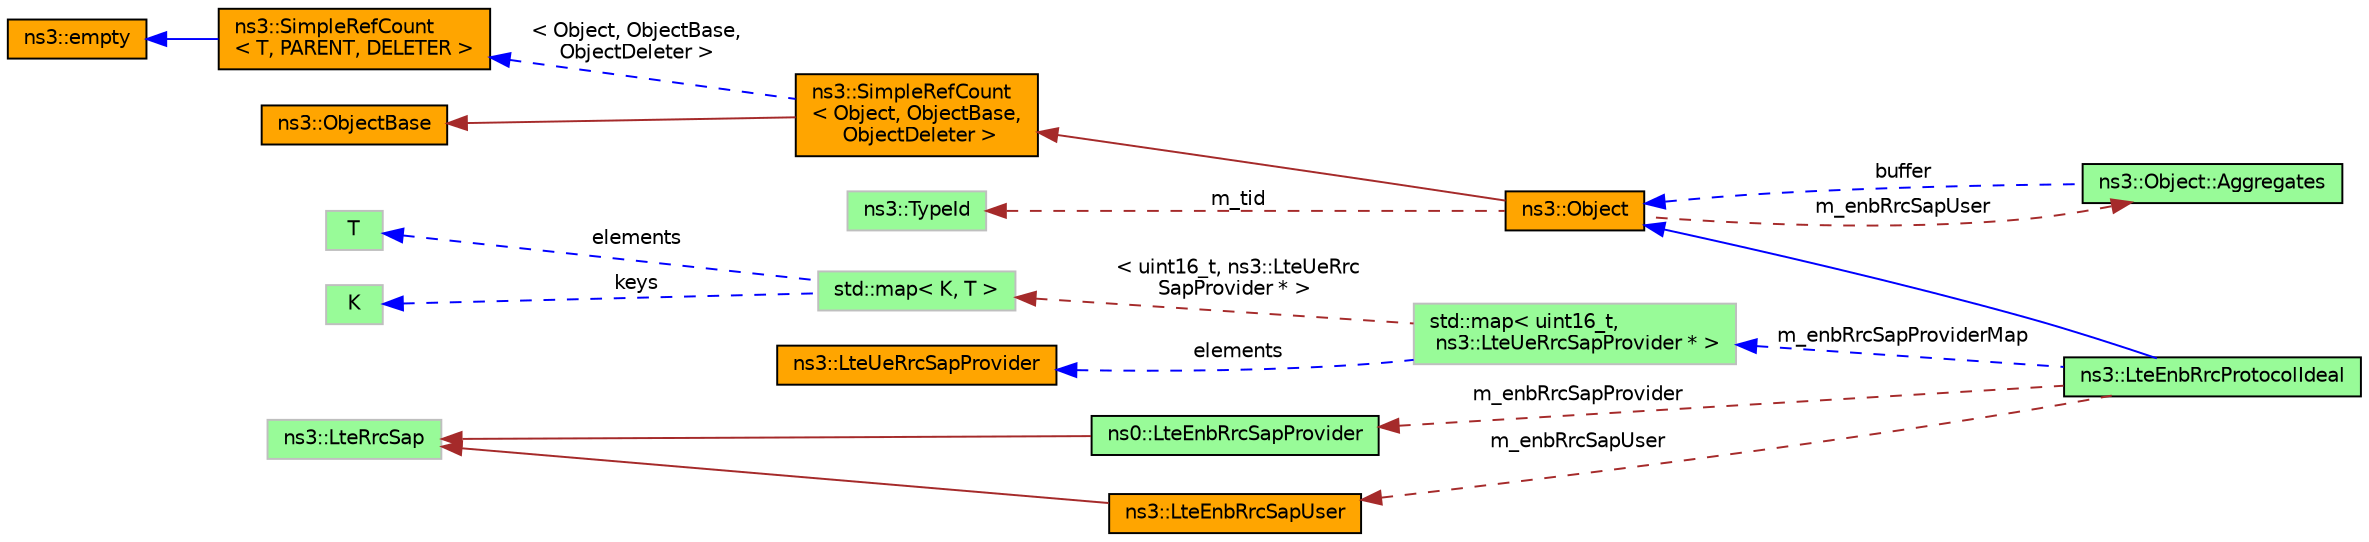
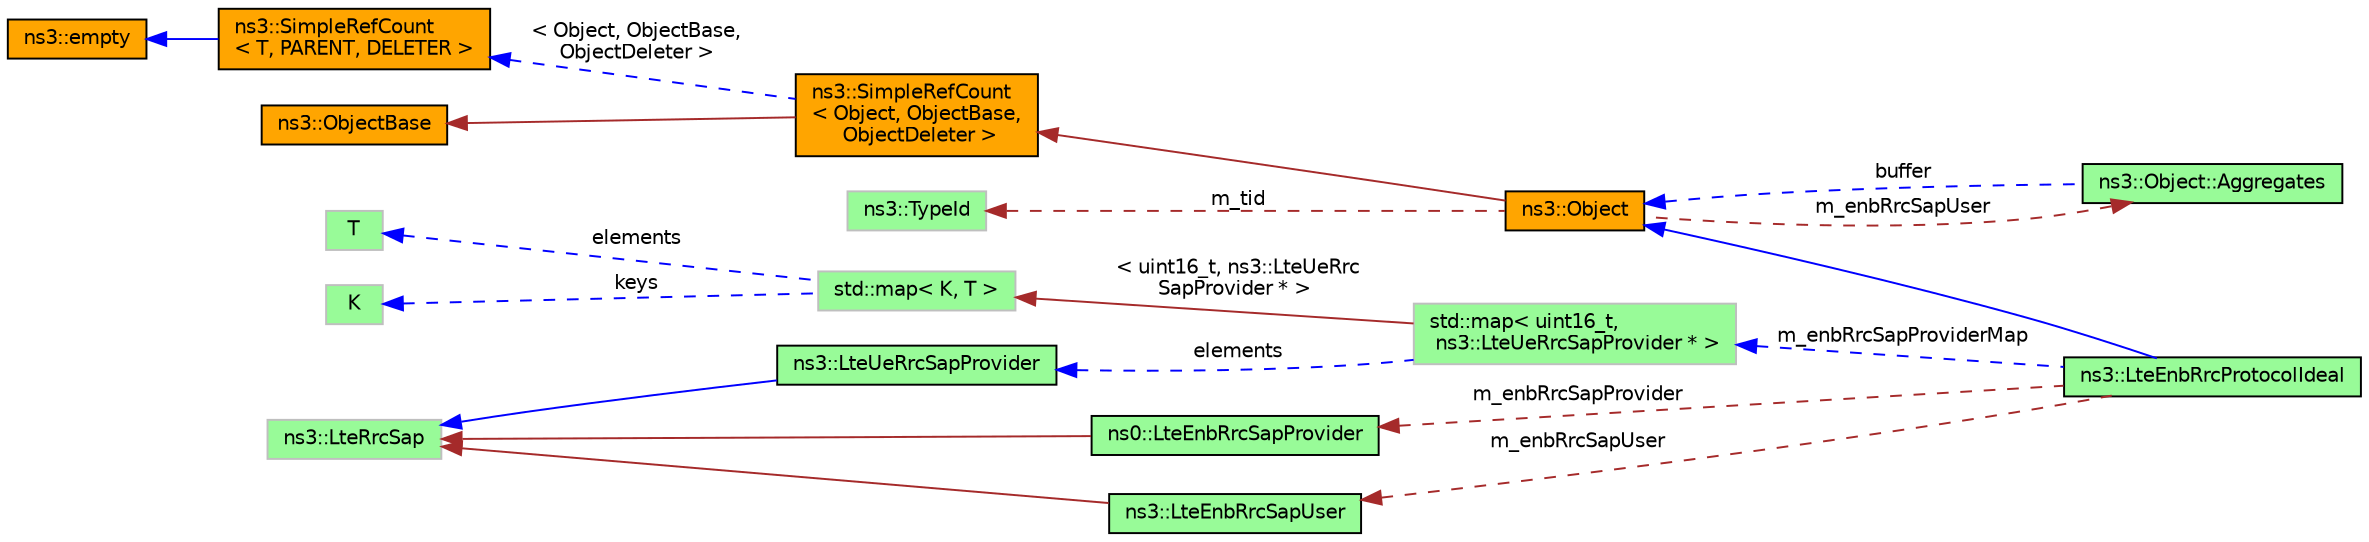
(1225, 311) -> (1225, 311)
(917, 365) -> (917, 365)
none -> (619, 400)
(1235, 514) -> (1235, 514)
